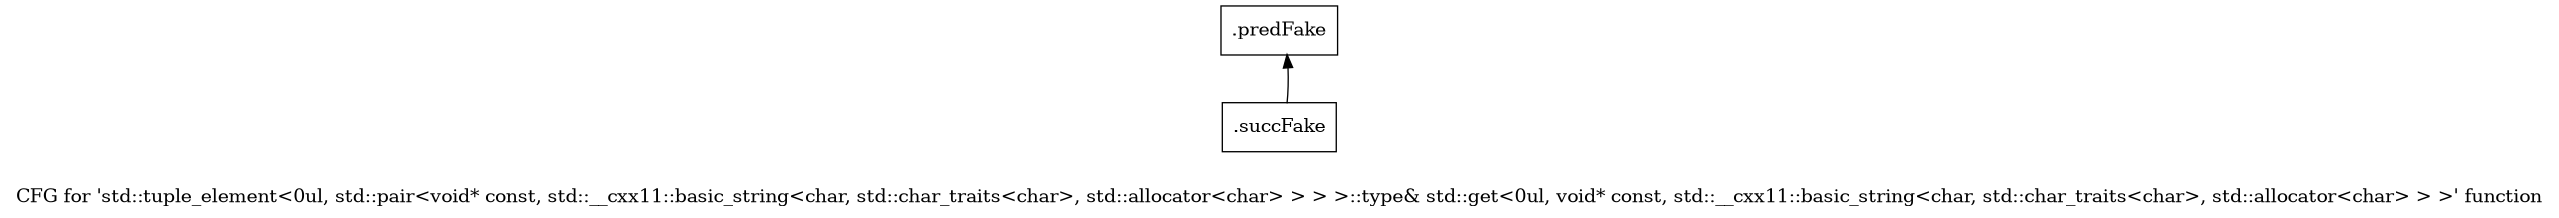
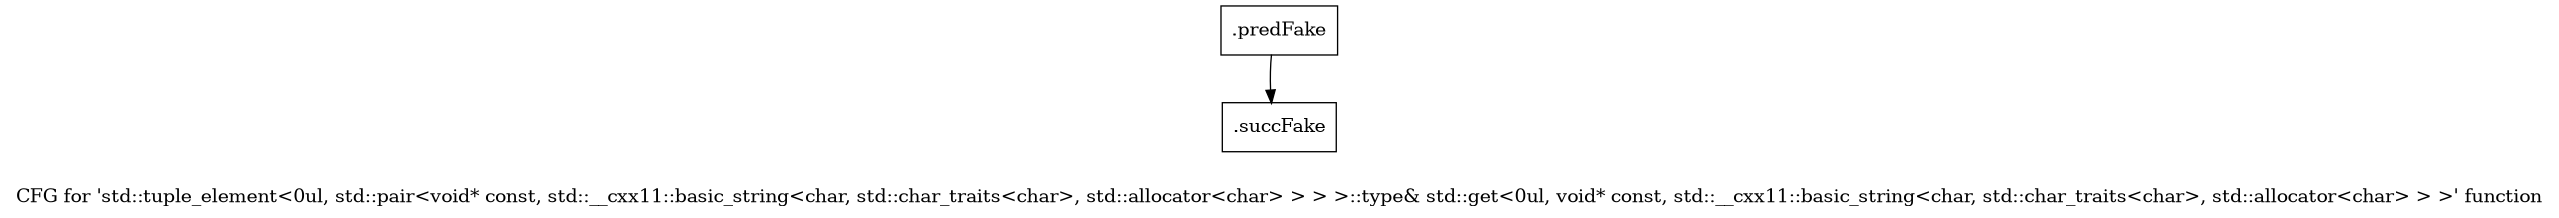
(1288, 86) -> (1270, 72)
